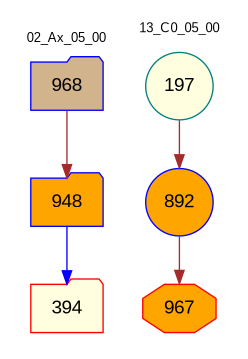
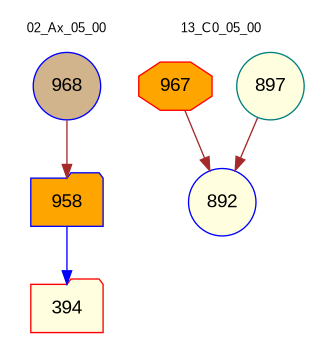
(67, 86) -> (67, 86)
(179, 86) -> (270, 86)
(67, 202) -> (67, 202)
(179, 202) -> (222, 202)
(179, 253) -> (195, 134)
